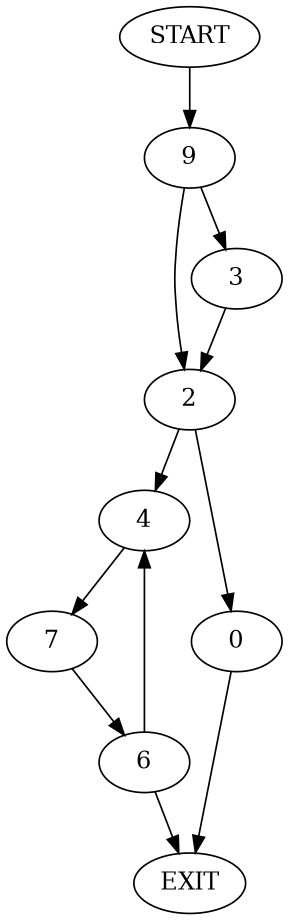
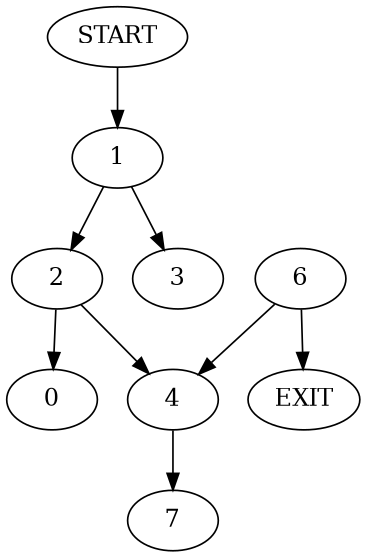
(190, 158) -> (118, 158)
(216, 331) -> none
(93, 695) -> none
(215, 754) -> none
